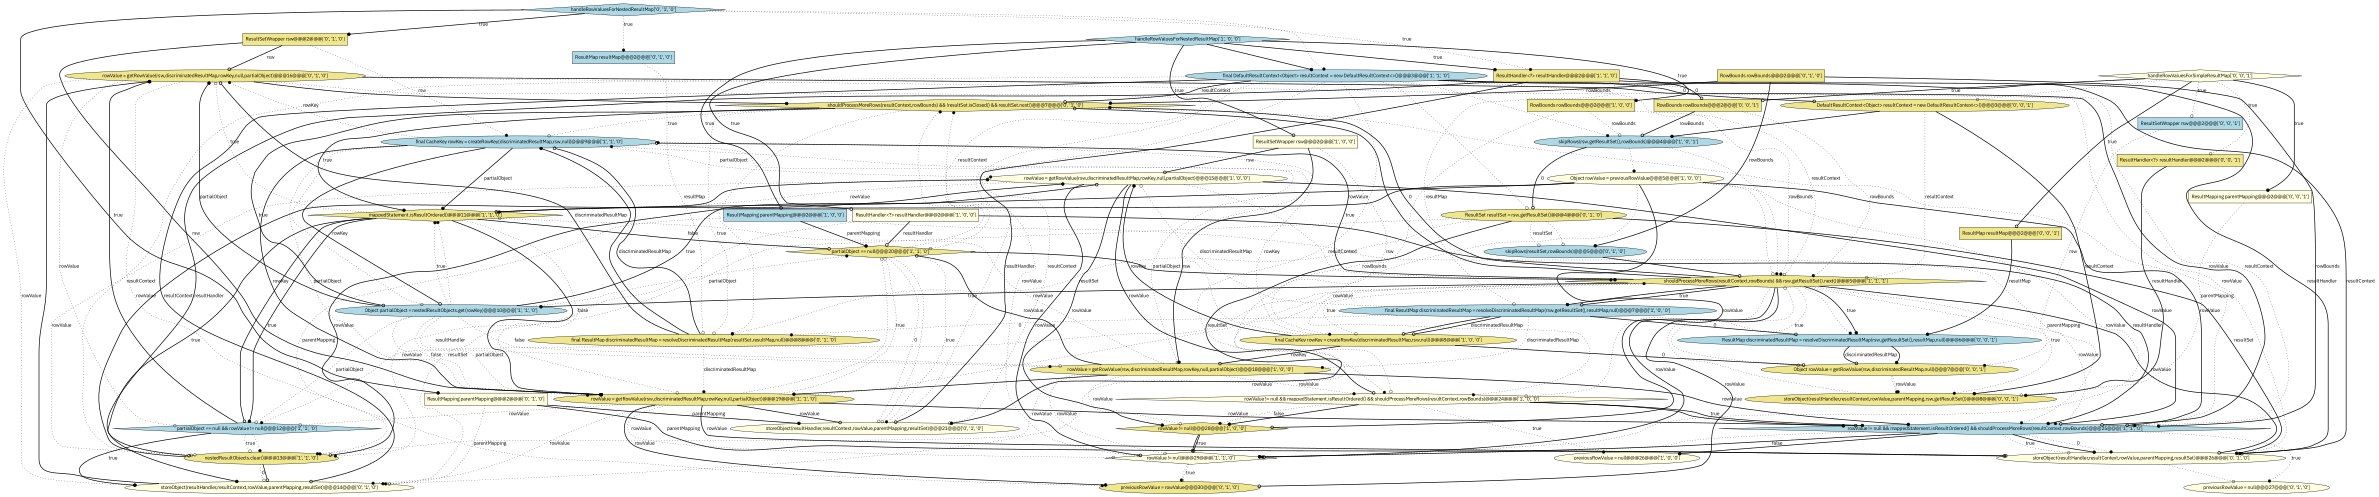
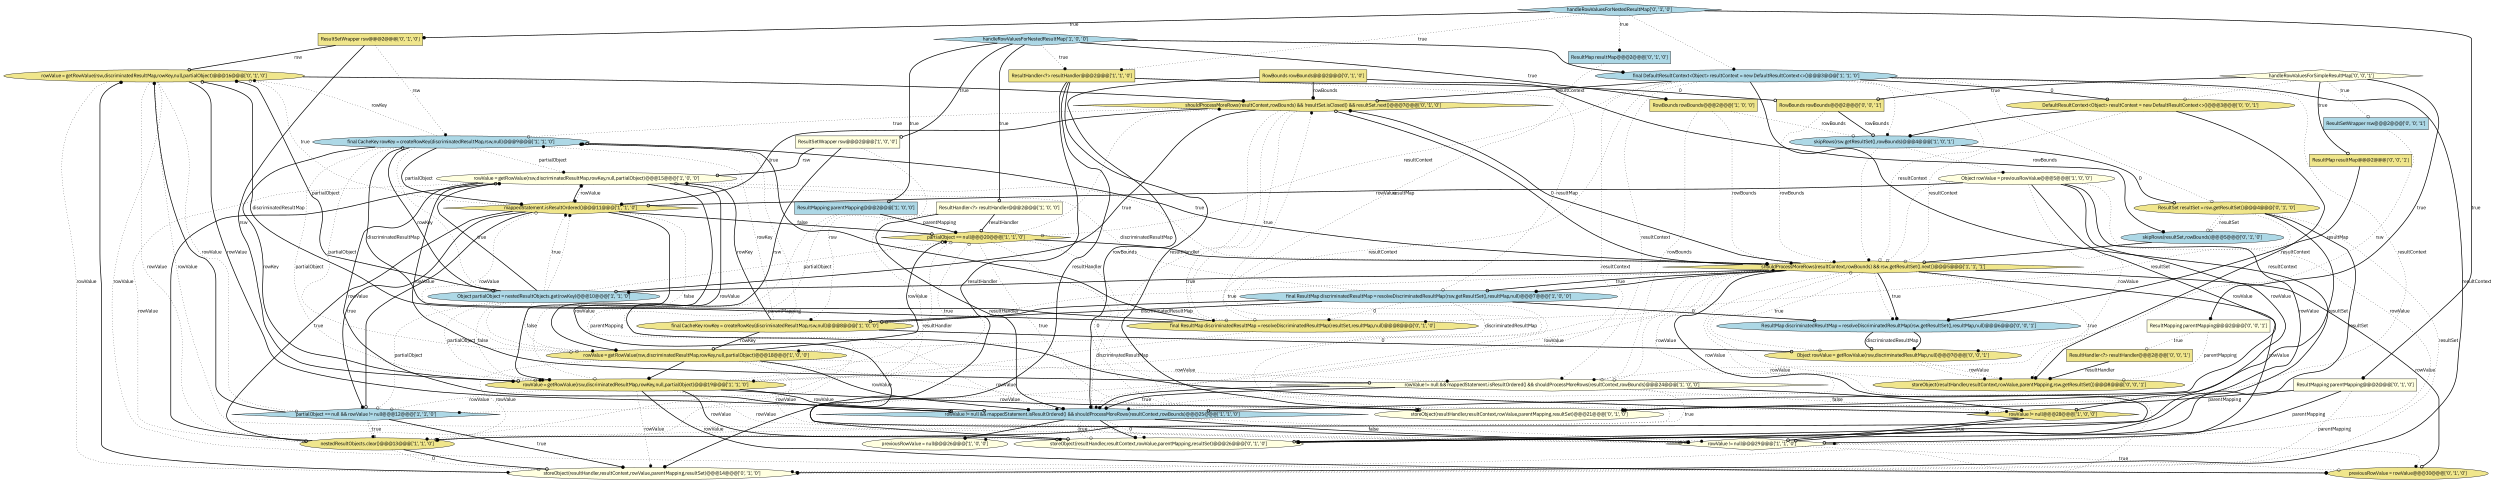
(1359, 56) -> (1053, 56)
(2250, 119) -> (2170, 340)
(2257, 488) -> none
